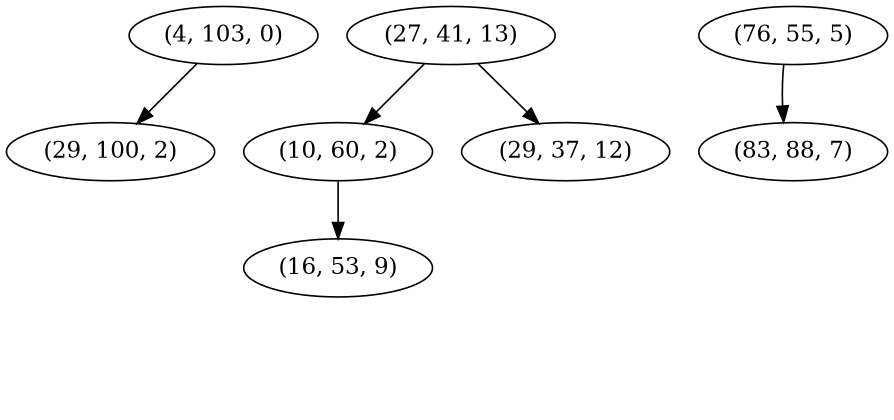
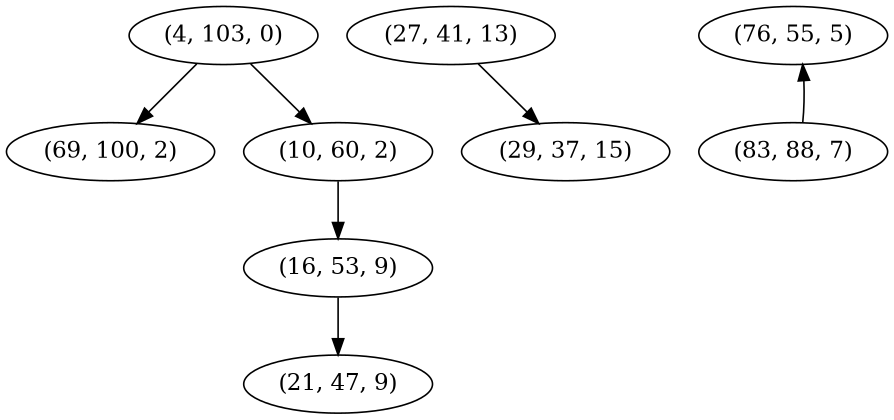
(782, 85) -> (804, 101)
(400, 88) -> (275, 88)
(111, 152) -> (111, 152)
(566, 152) -> (566, 152)
none -> (338, 384)
